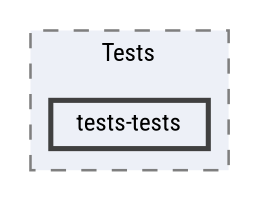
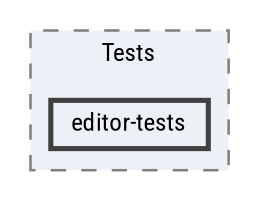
(130, 124) -> (130, 124)
